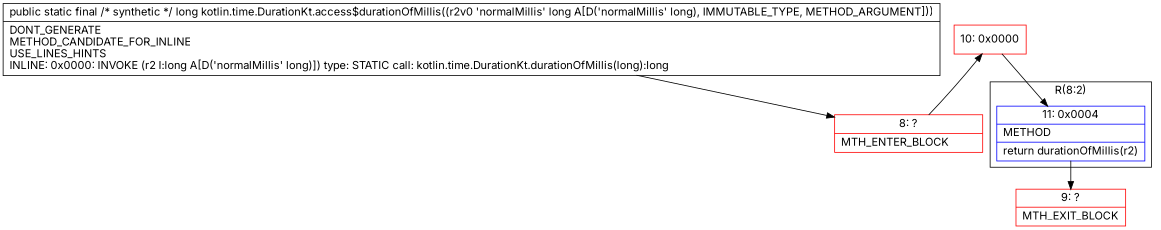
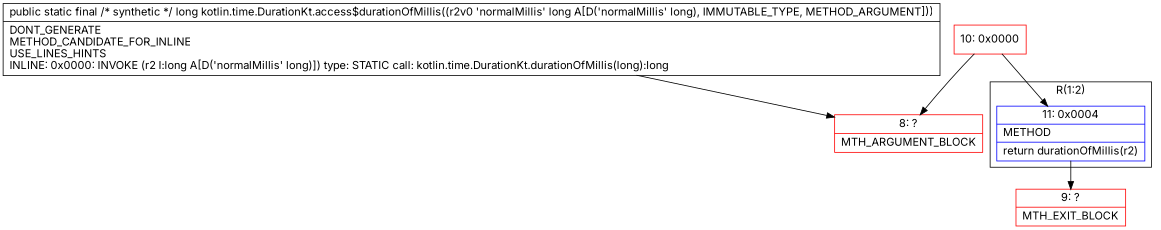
(953, 88) -> (949, 81)
(1071, 91) -> (1071, 91)
(895, 143) -> (909, 143)
